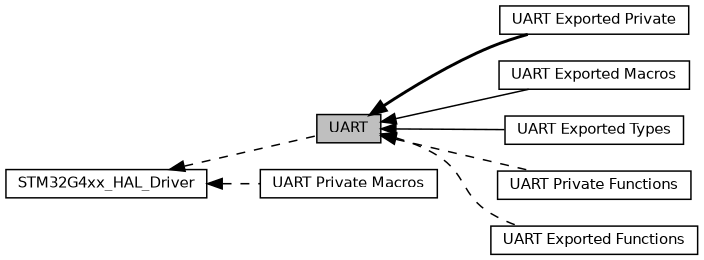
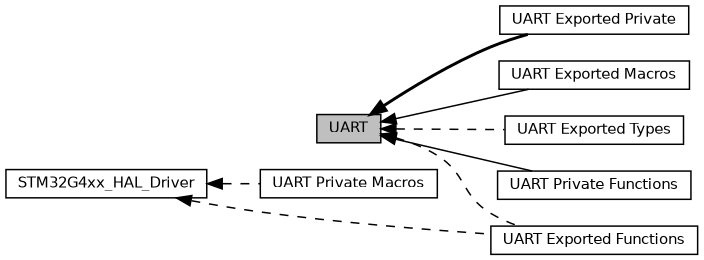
(450, 129) -> (450, 129)
(250, 151) -> (341, 221)
(464, 155) -> (464, 155)
